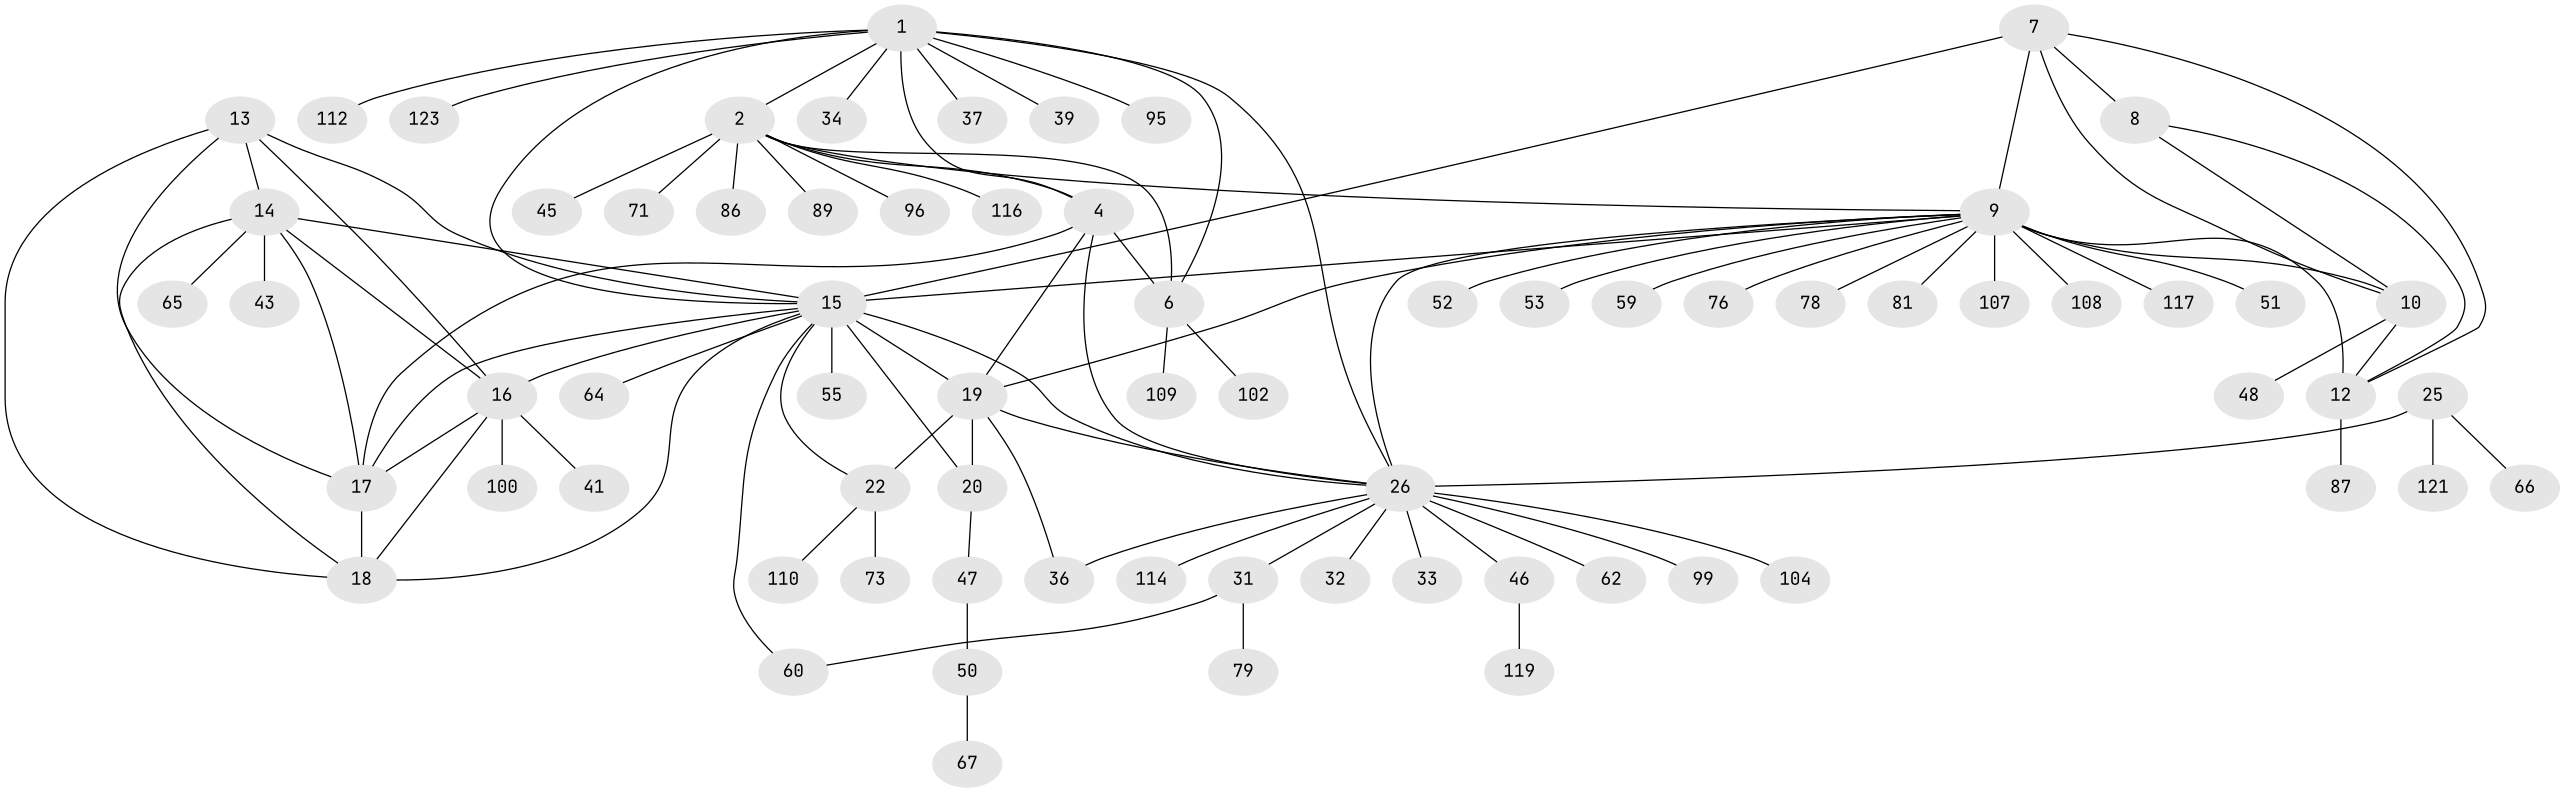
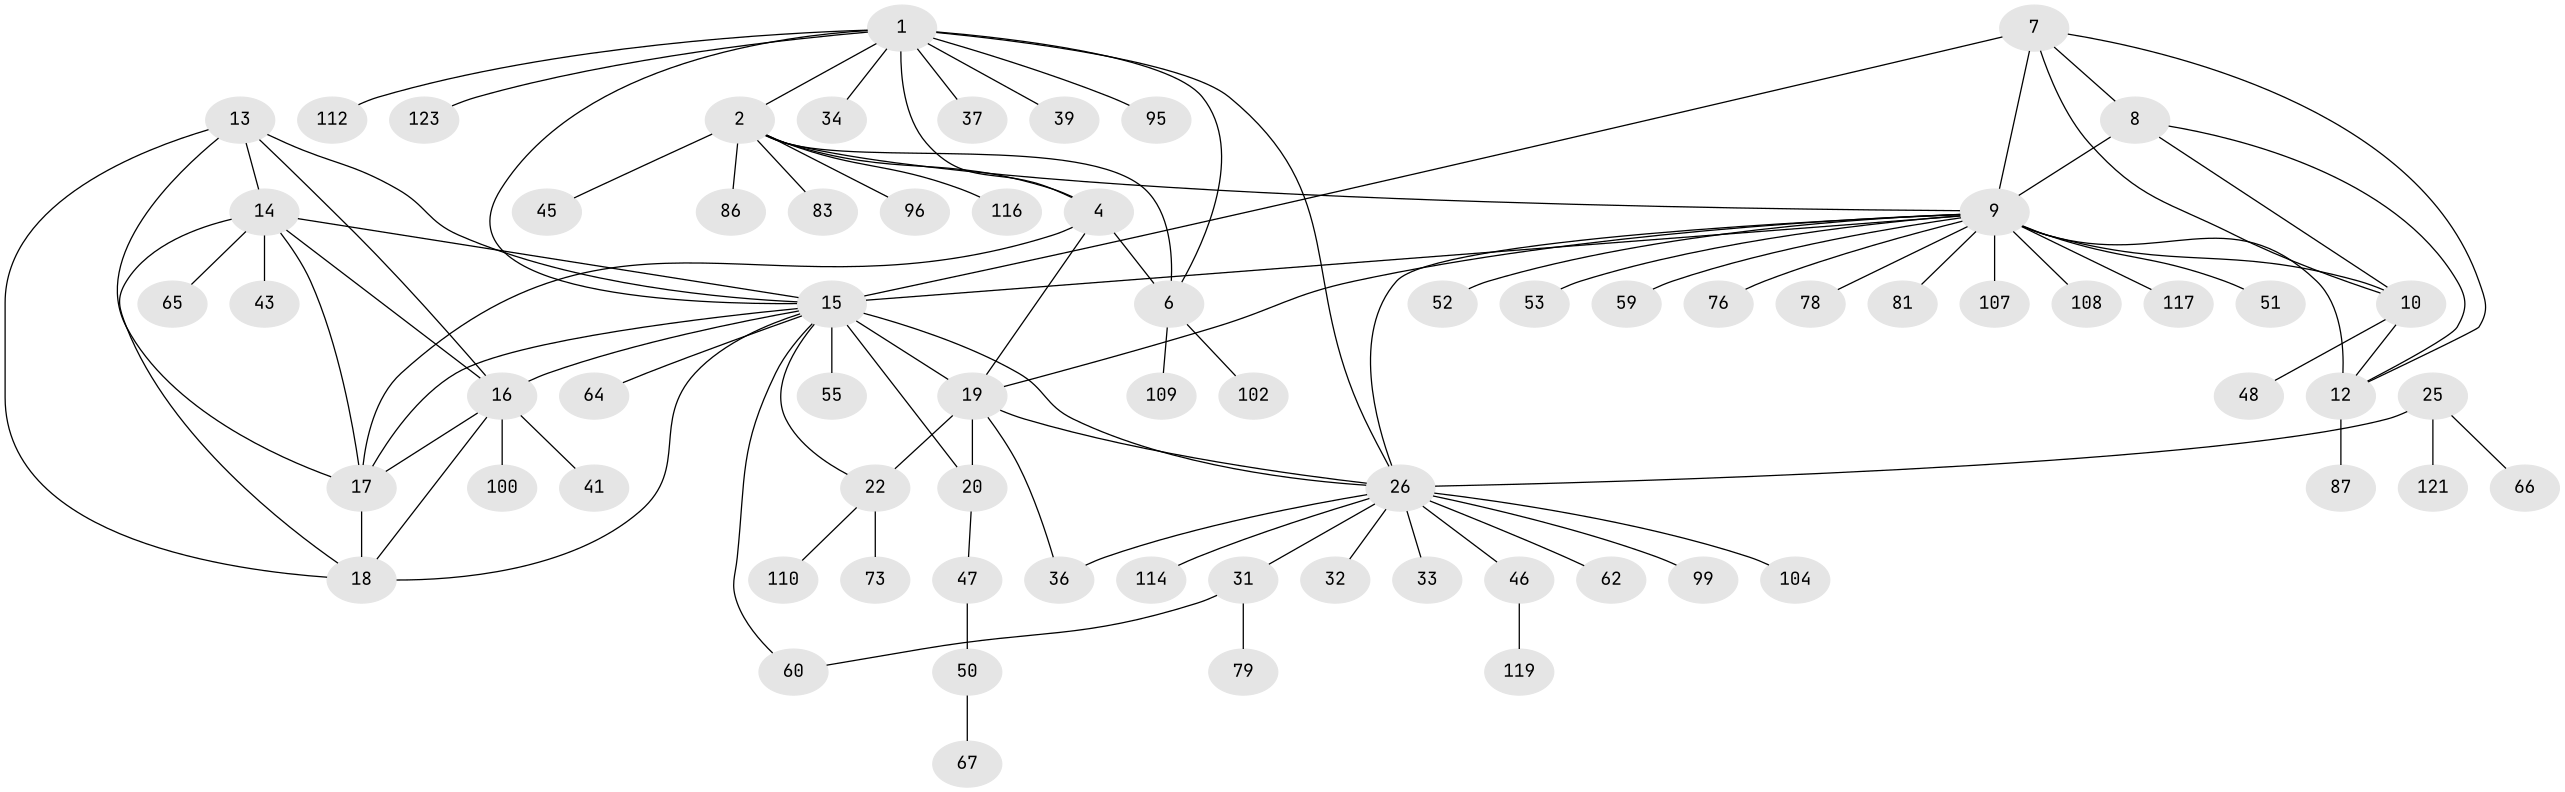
none -> (2065, 166)
(639, 212) -> none
(823, 212) -> (823, 212)
(1145, 438) -> none
